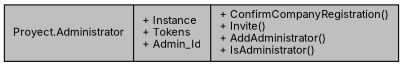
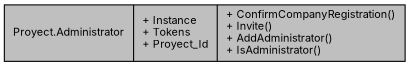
(172, 45) -> (175, 45)
